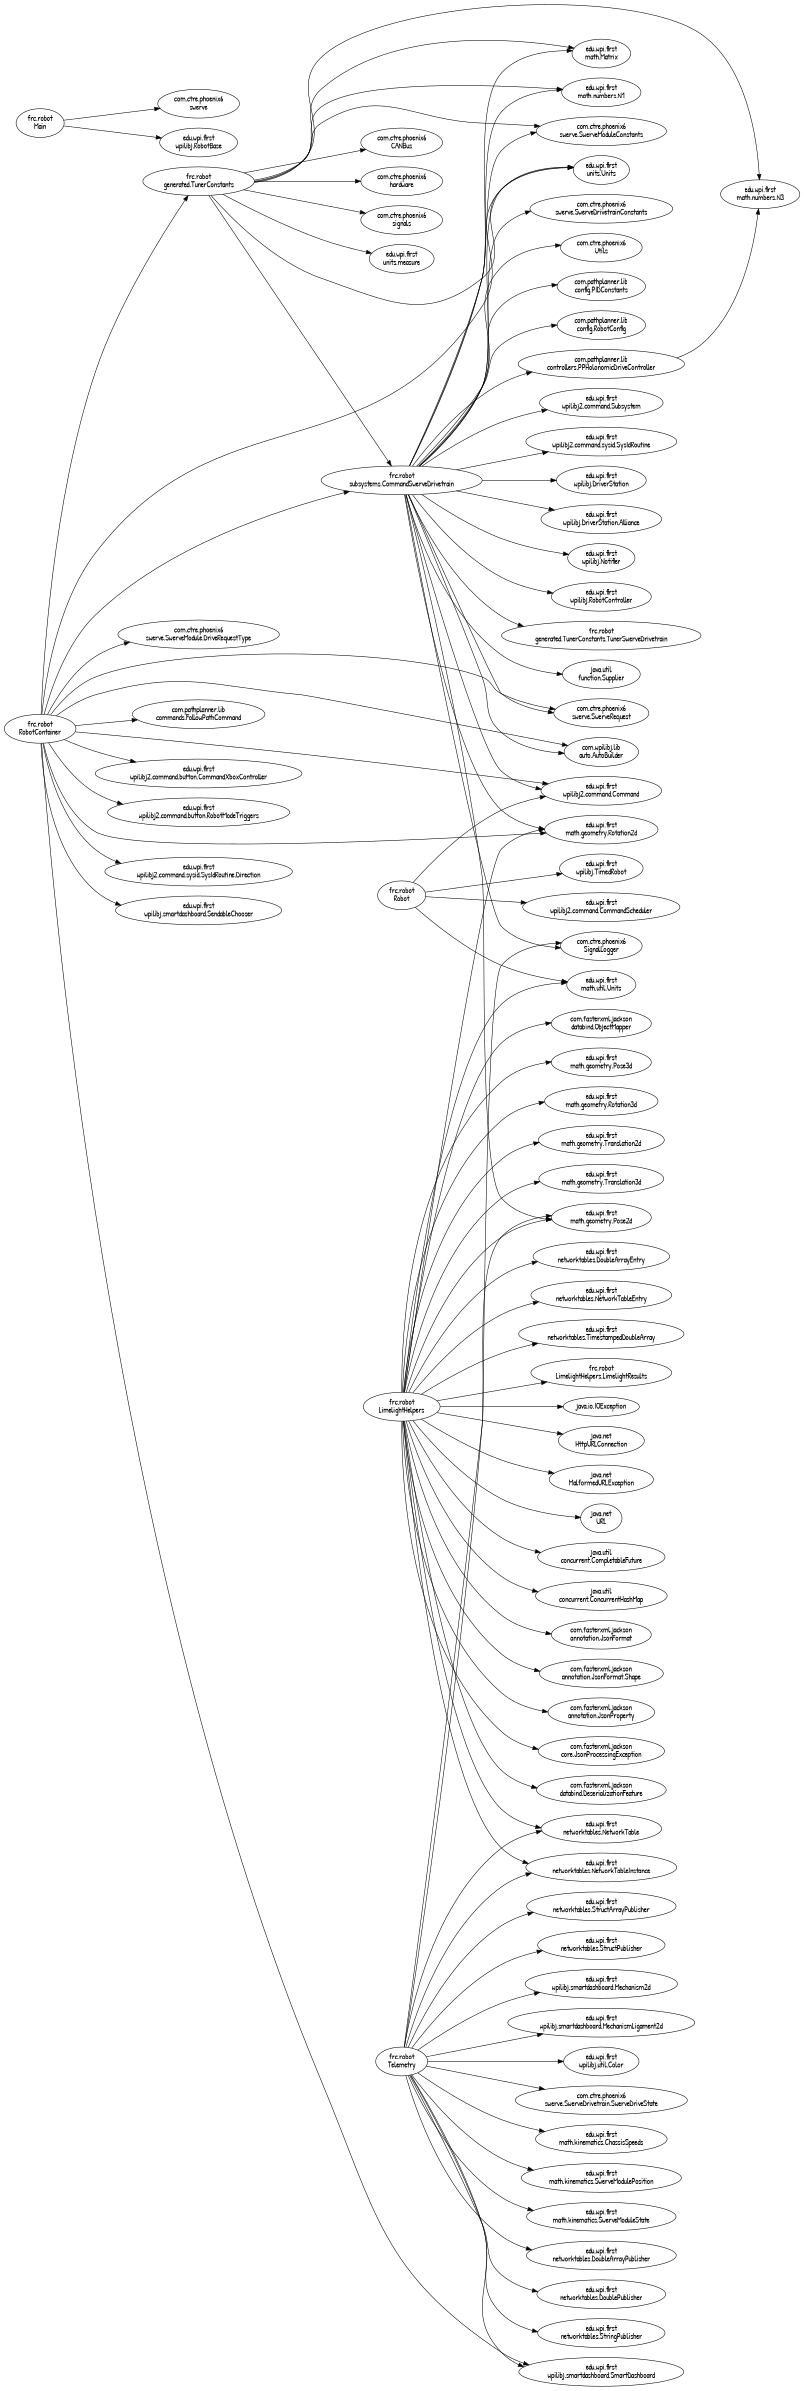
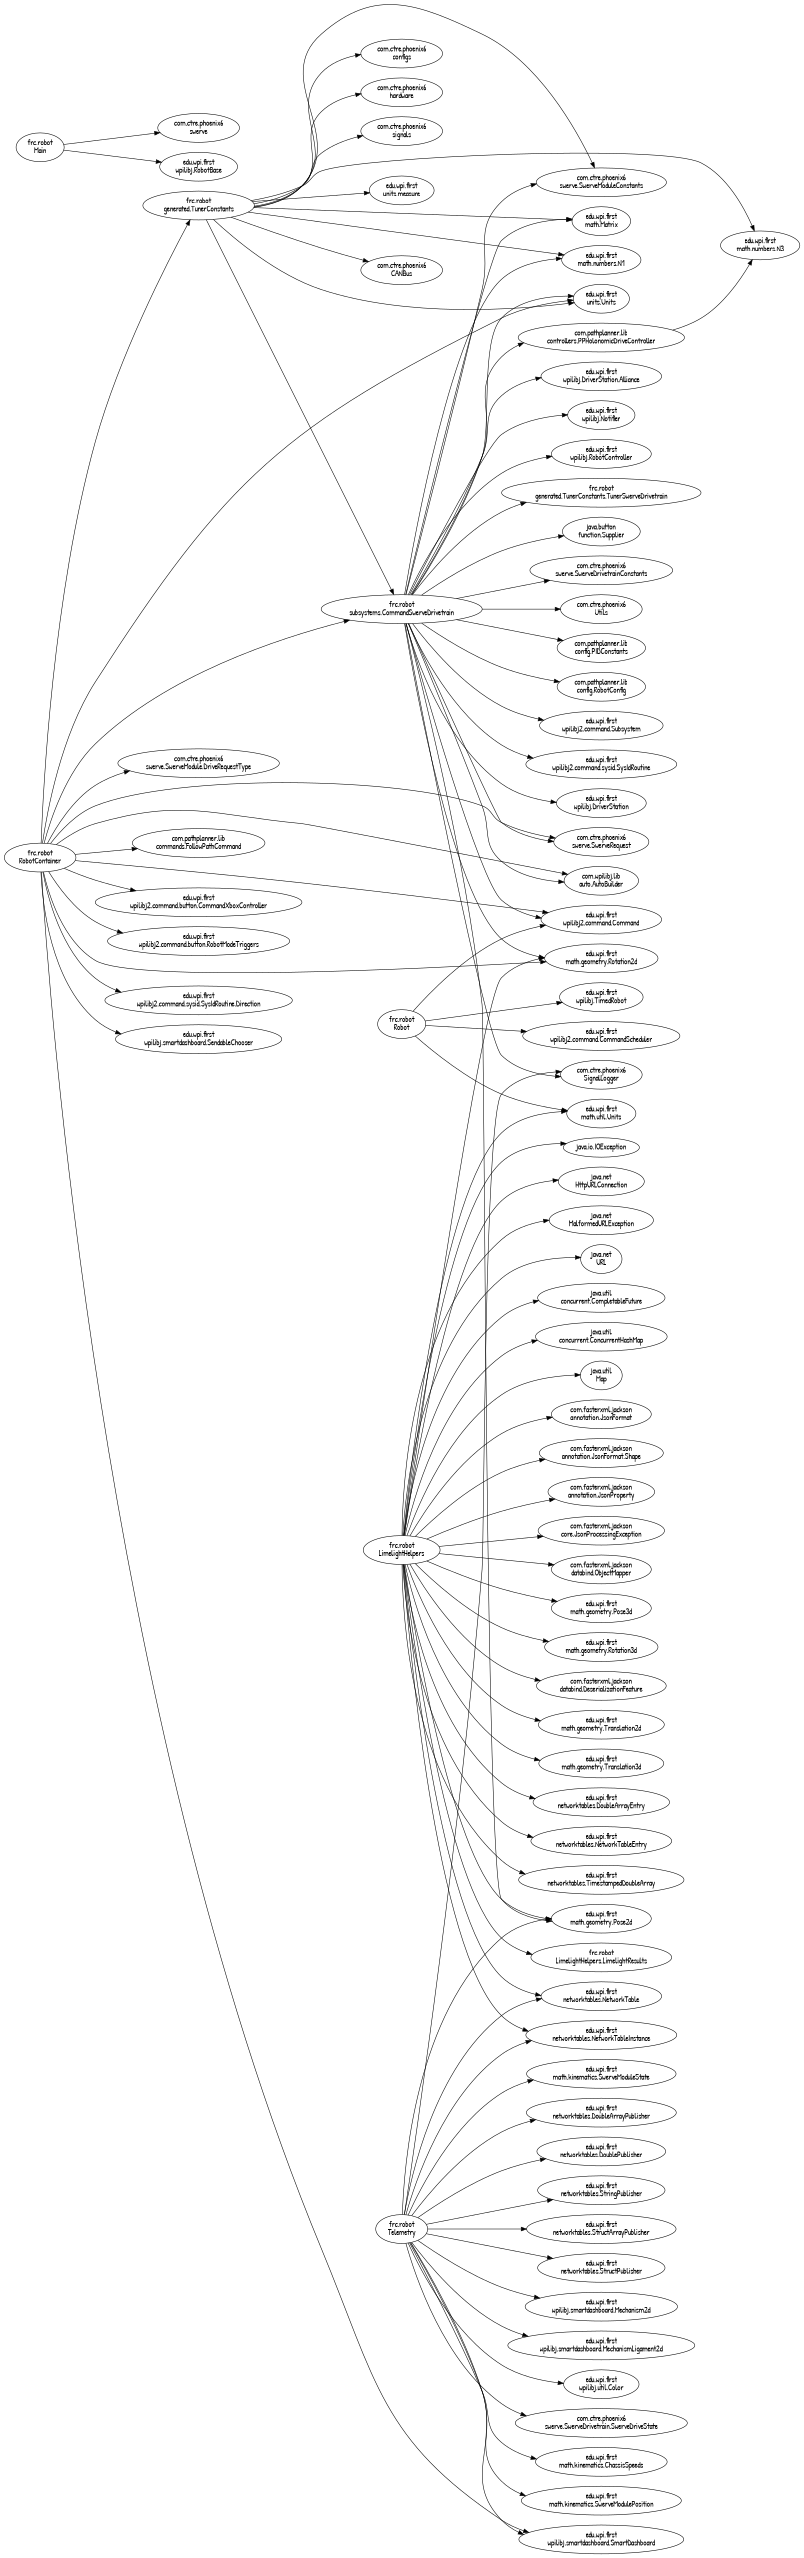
none -> (402, 54)
(601, 674) -> (601, 532)
none -> (601, 1375)
